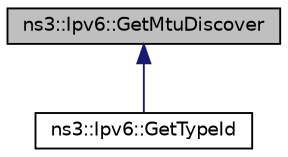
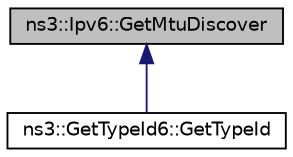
(144, 131) -> (147, 131)
